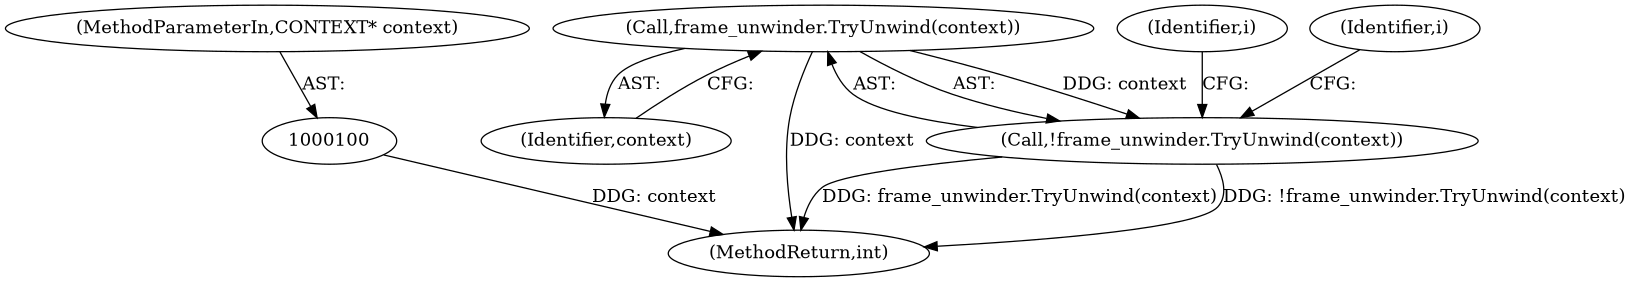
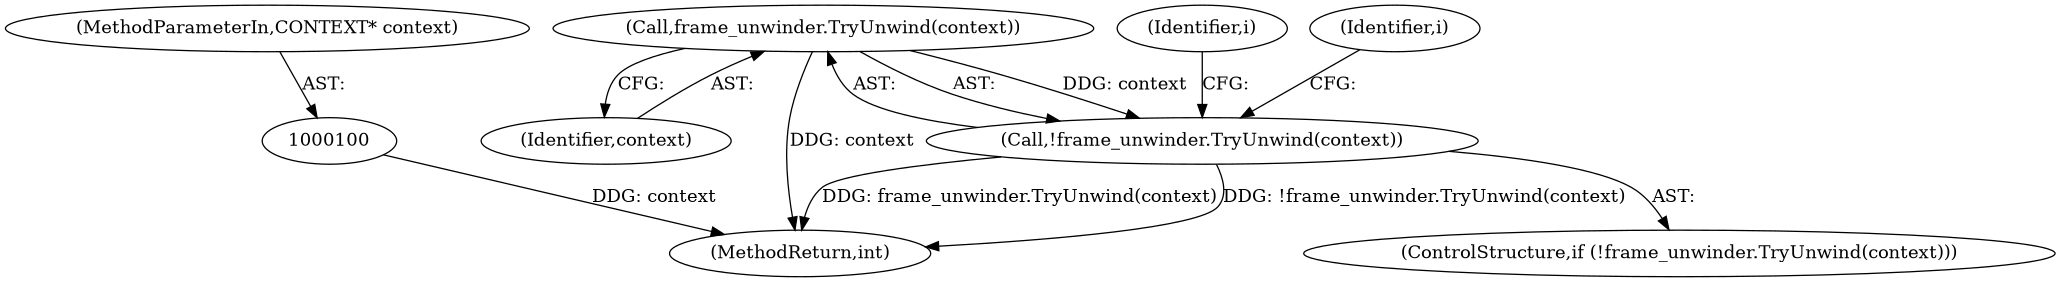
(642, 85) -> (644, 85)
(734, 85) -> (735, 85)
none -> (1679, 253)
